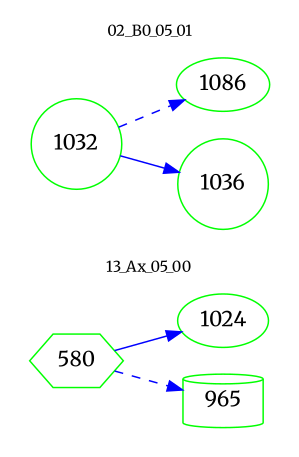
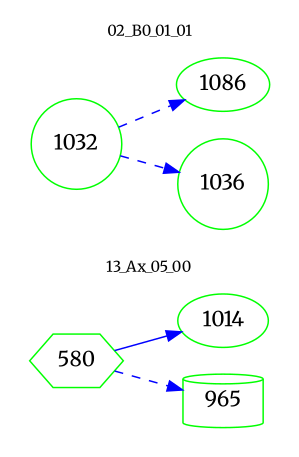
(150, 32) -> (150, 32)
(142, 162) -> (142, 162)
(223, 321) -> (223, 321)
